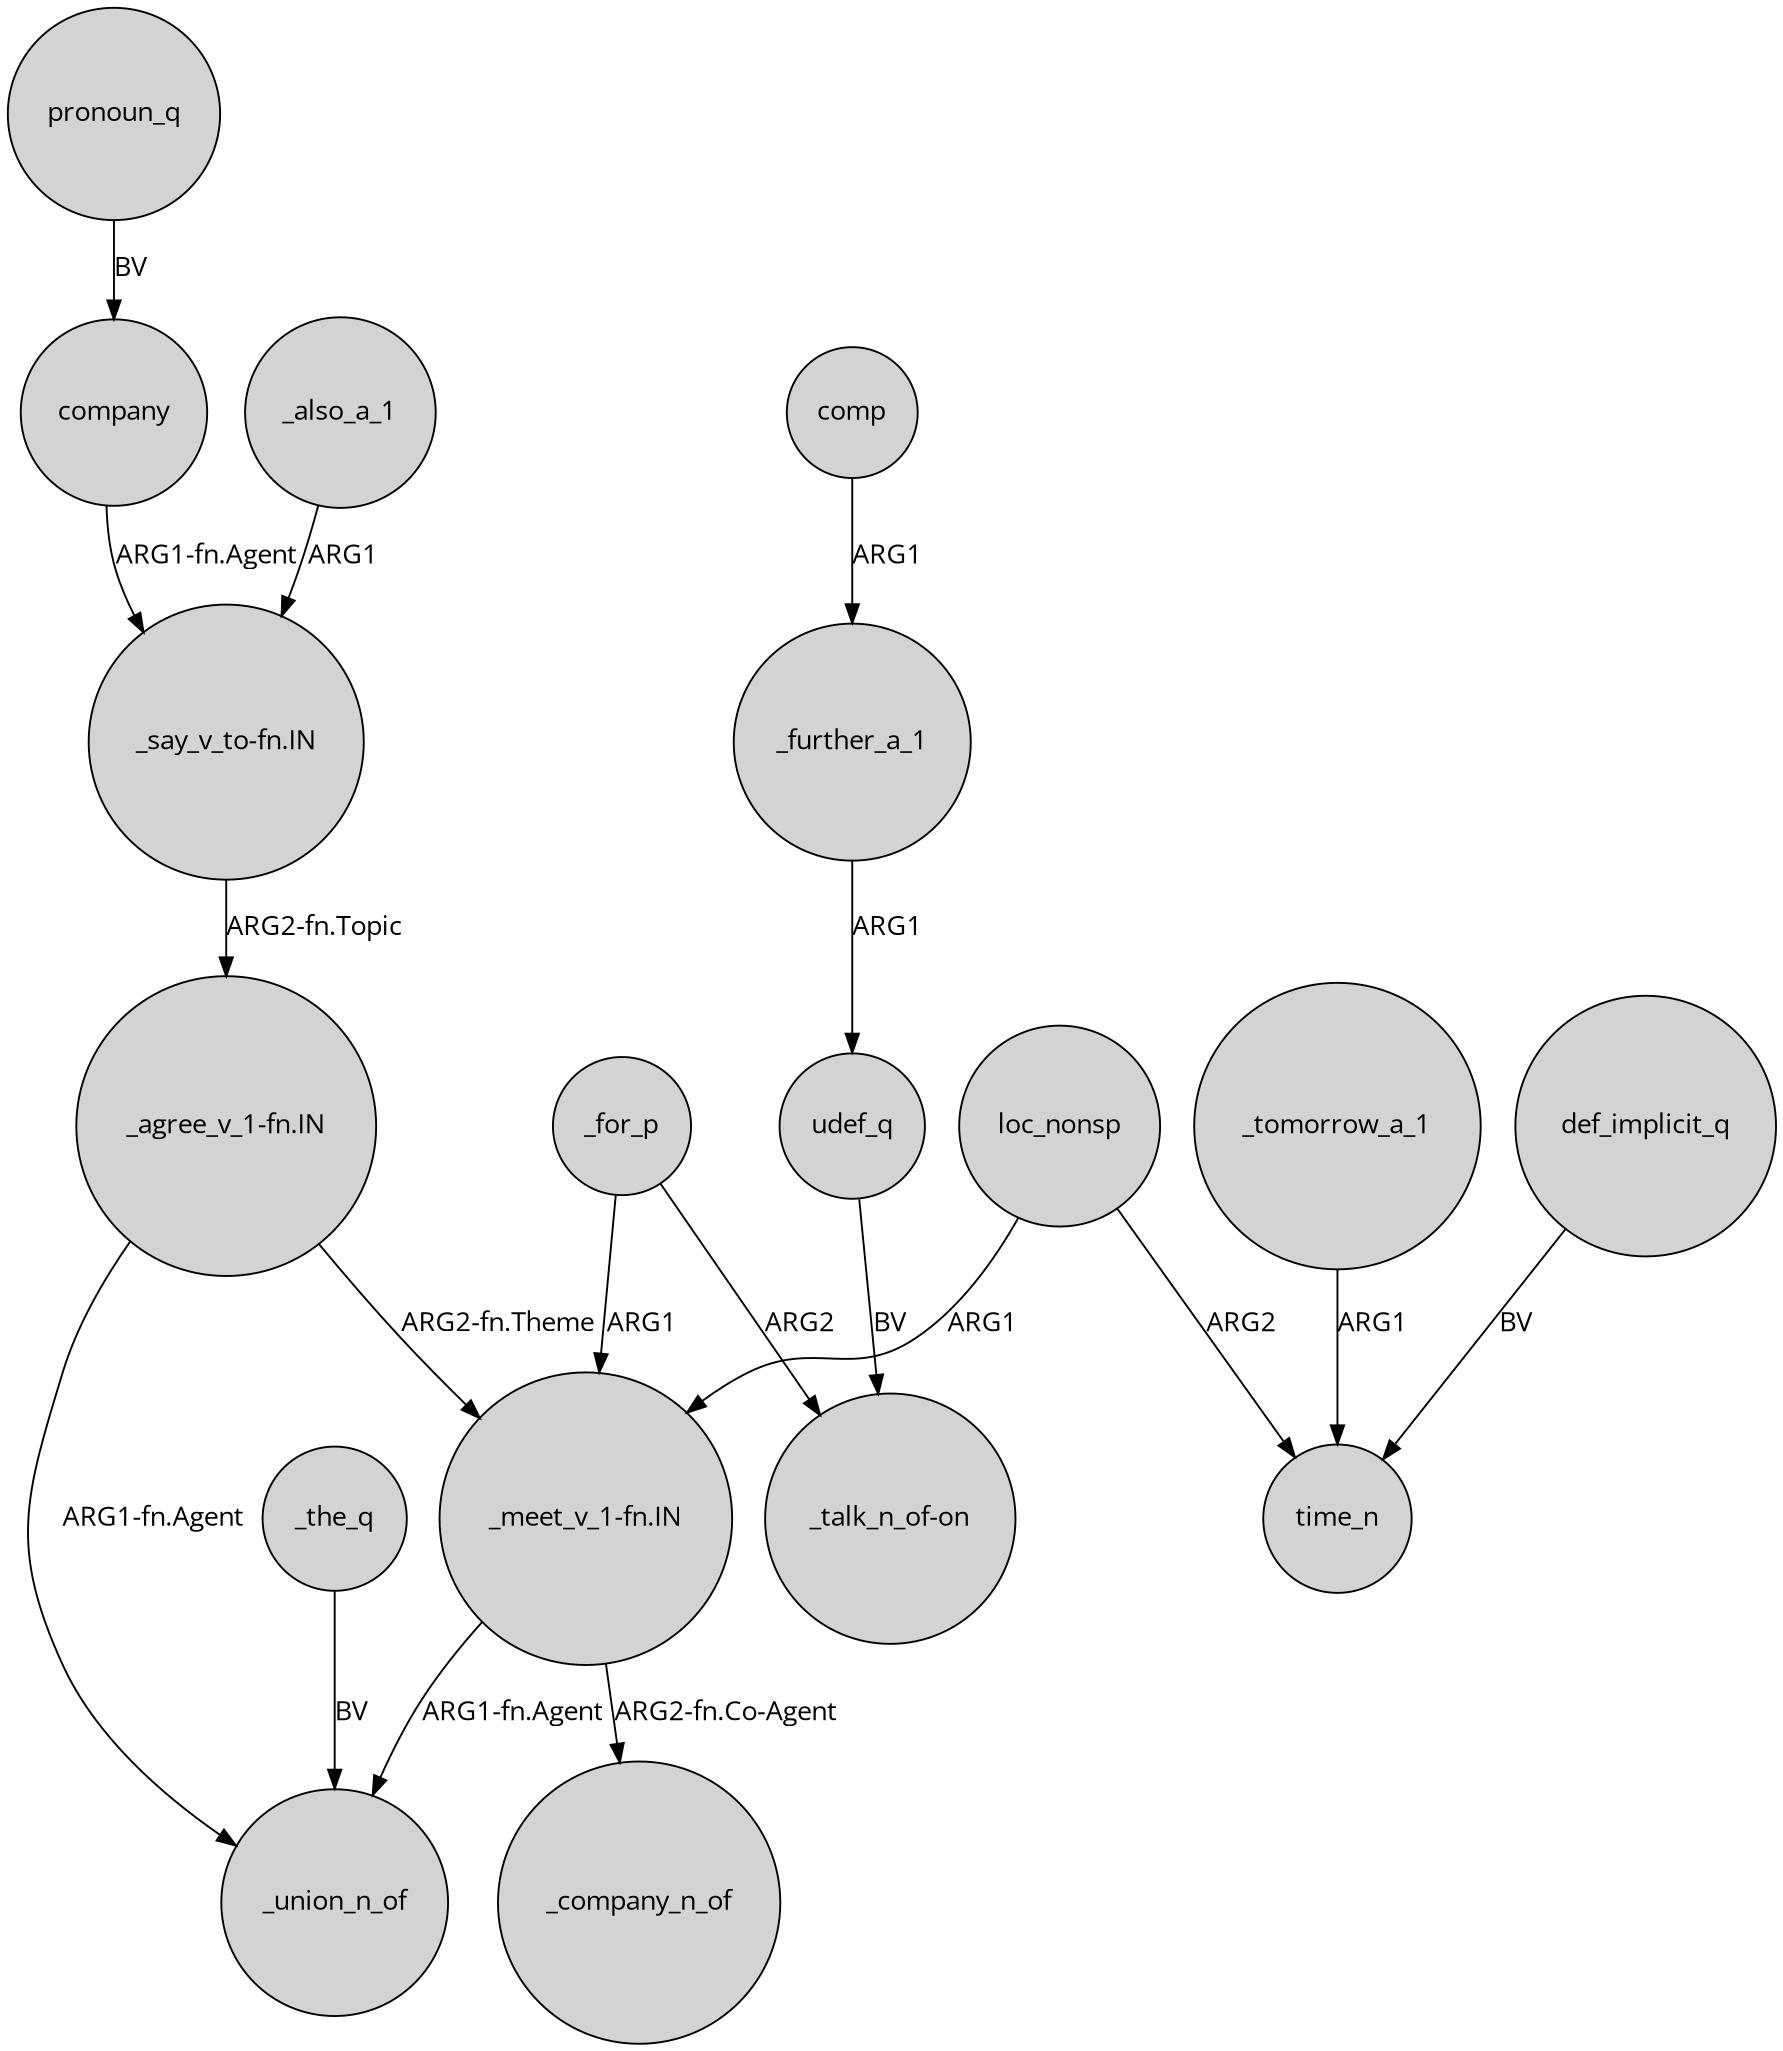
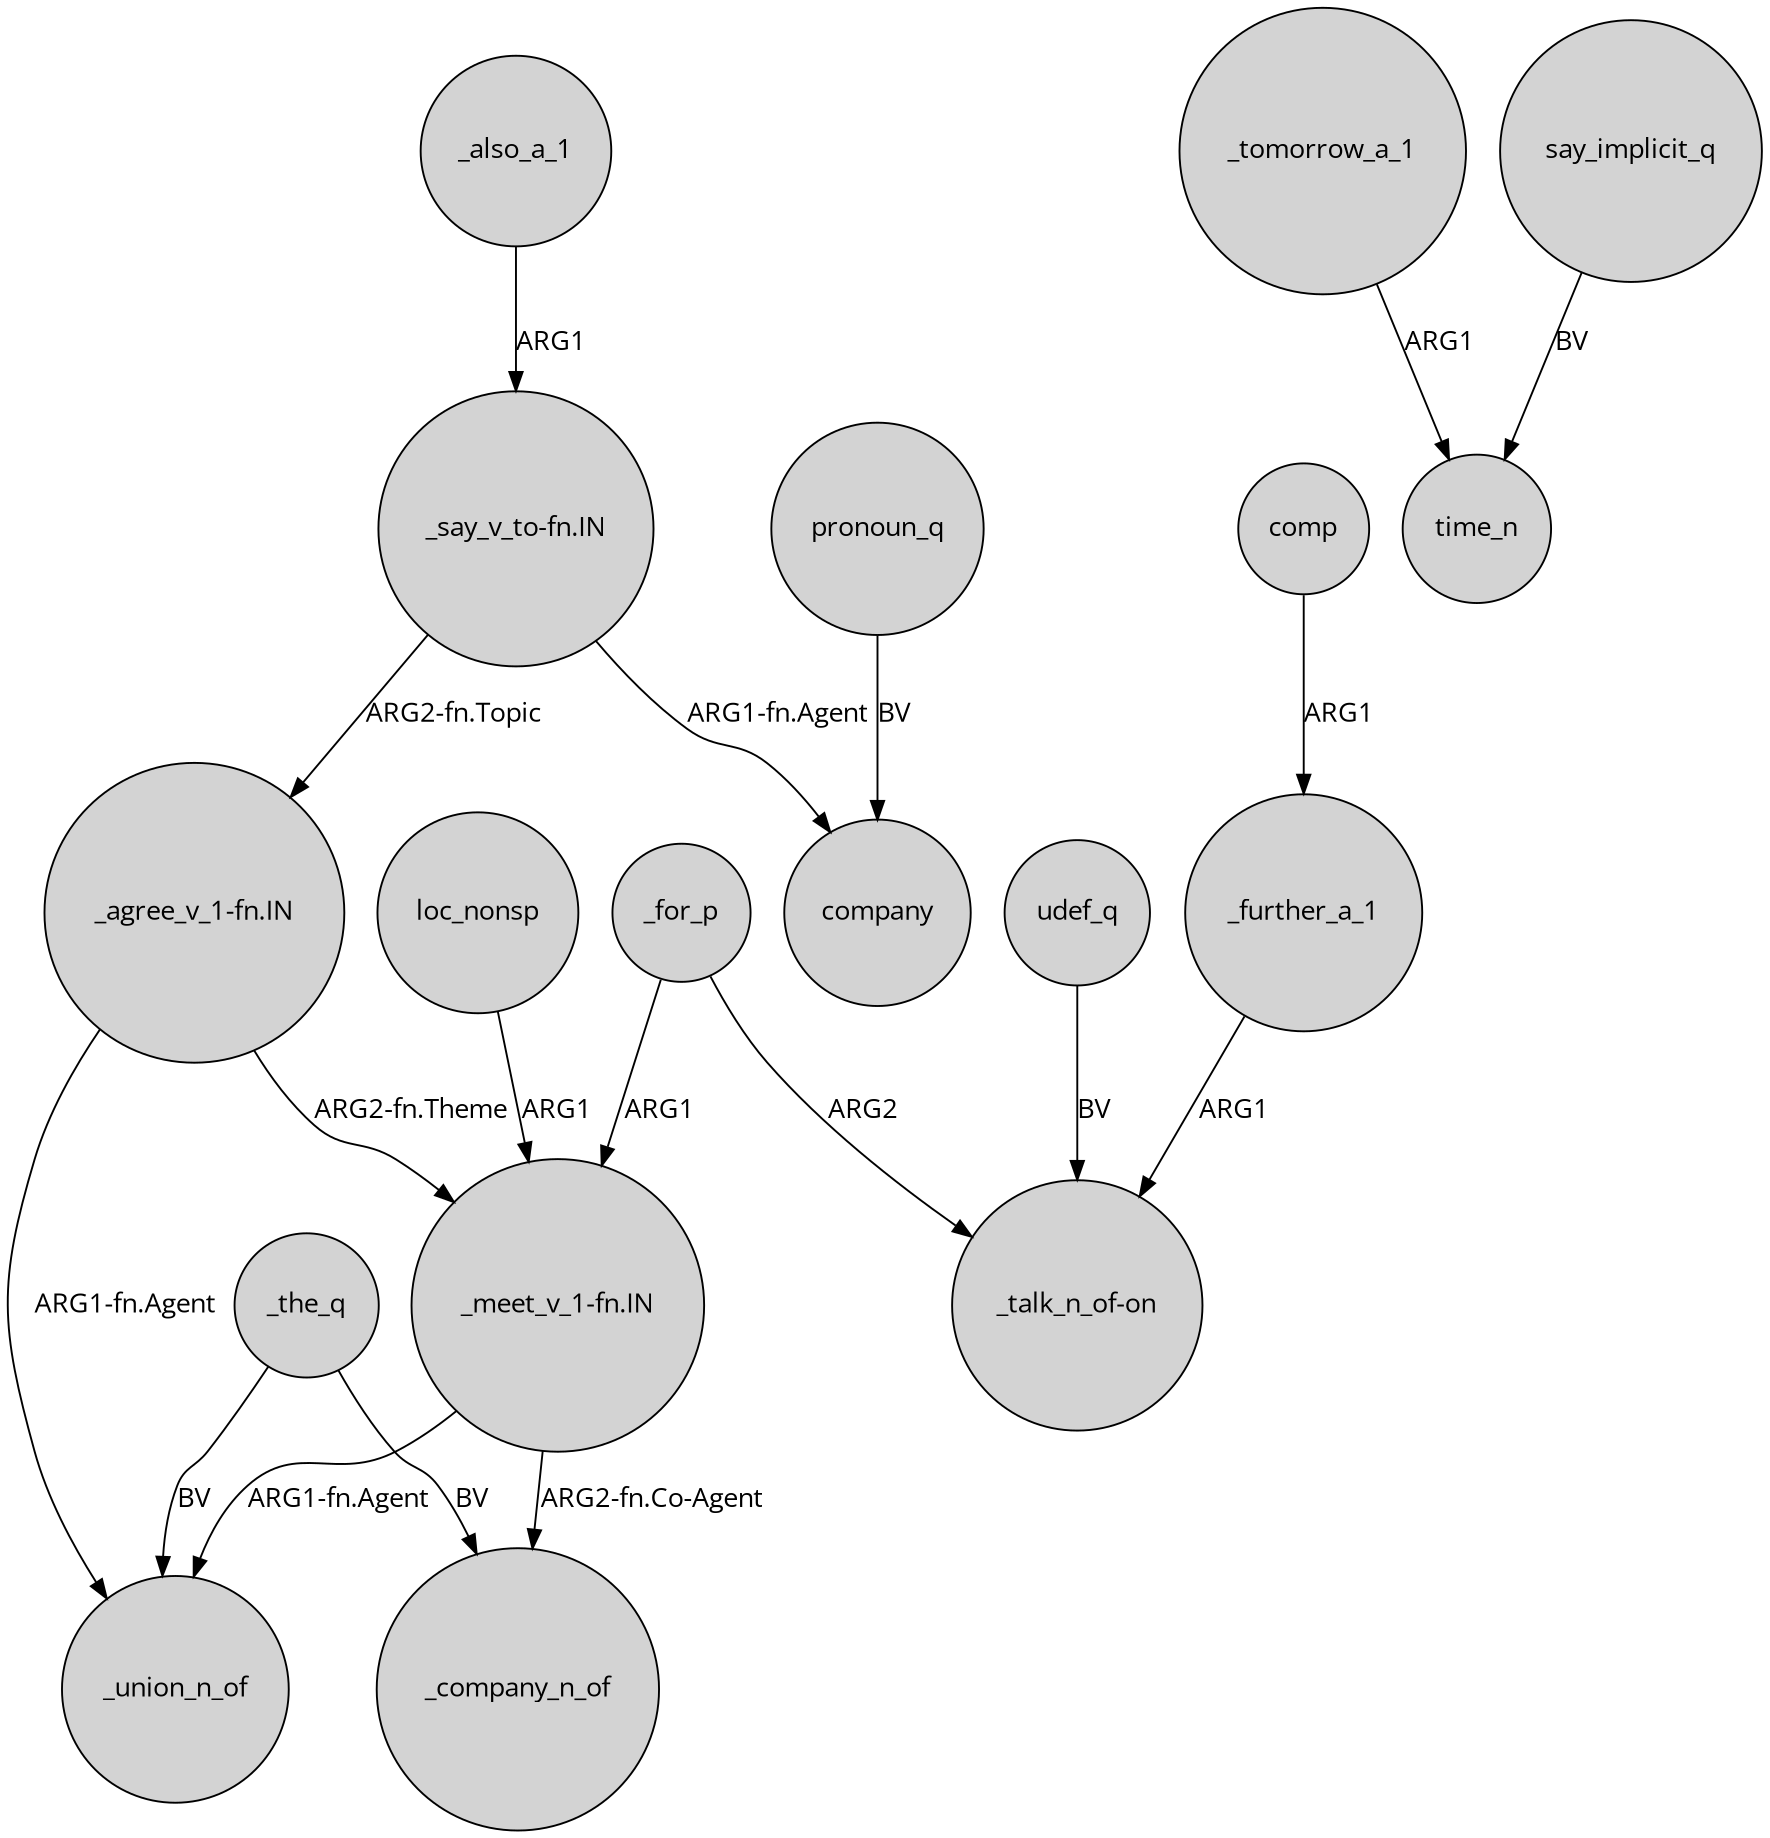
(114, 562) -> (703, 738)
(852, 947) -> (1197, 1098)
(1646, 1126) -> (1631, 151)
(1200, 1325) -> none
none -> (404, 1461)
